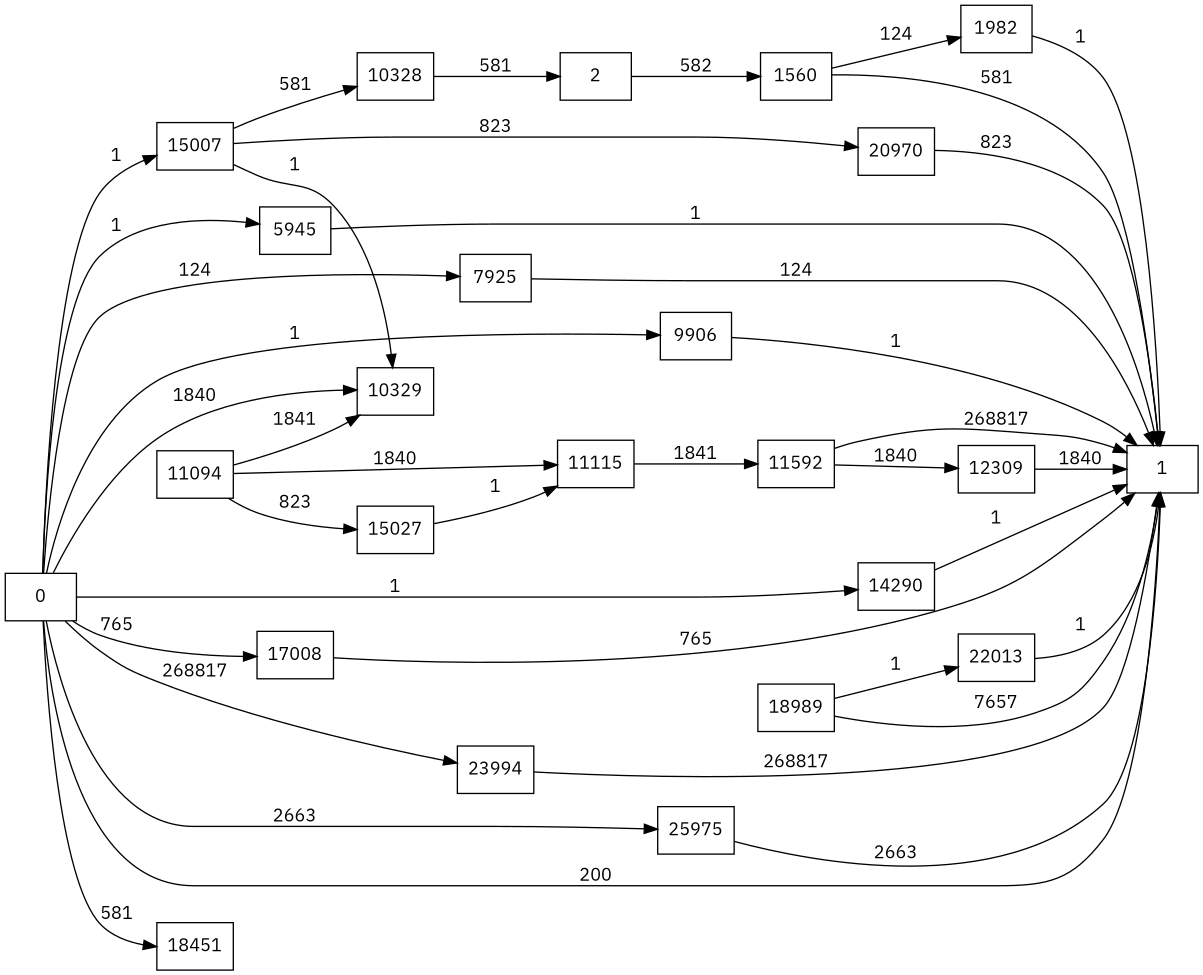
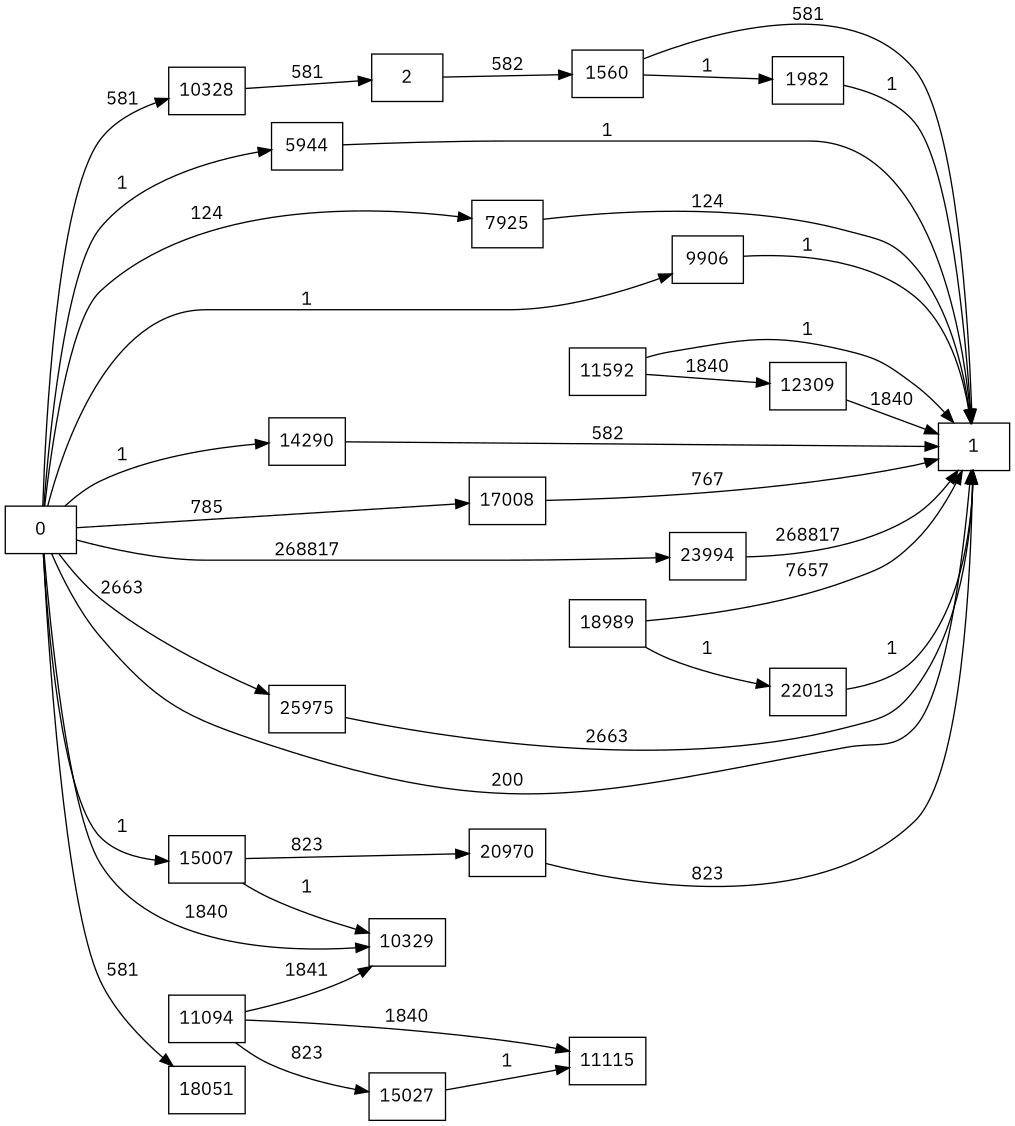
(896, 35) -> (708, 67)
(288, 107) -> (60, 286)
(295, 231) -> (307, 146)
(996, 420) -> (808, 330)
(689, 464) -> none
(996, 519) -> (608, 434)
(117, 625) -> (207, 508)
(696, 640) -> (708, 480)
(195, 946) -> (207, 1090)
